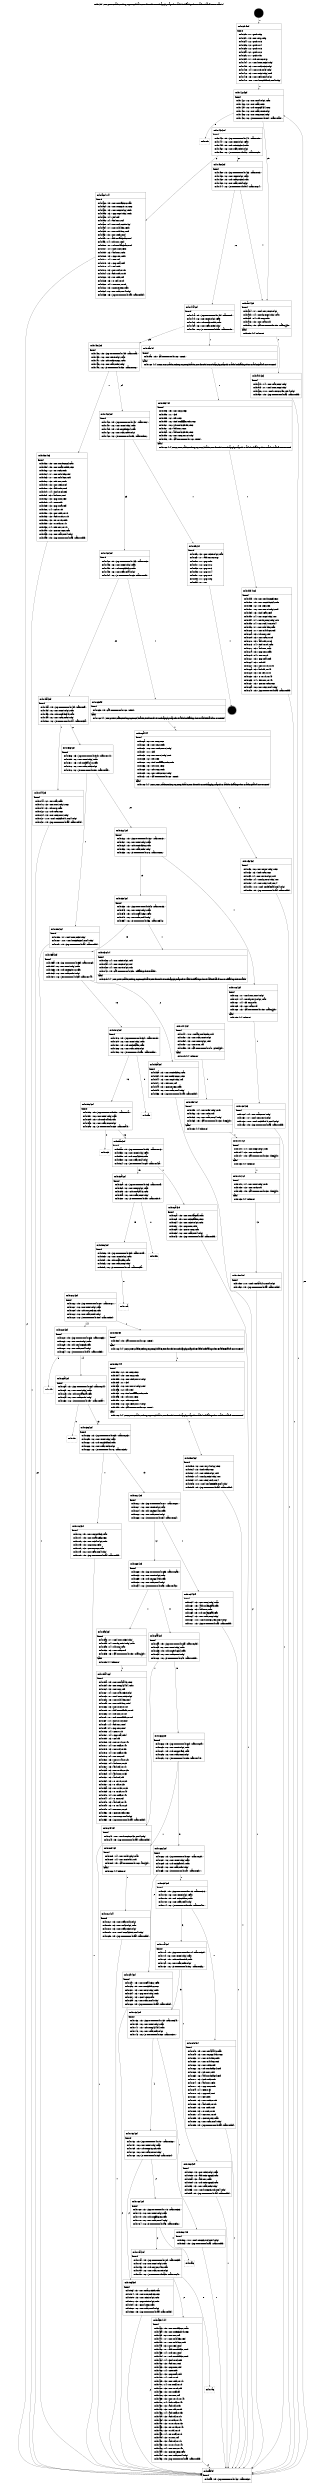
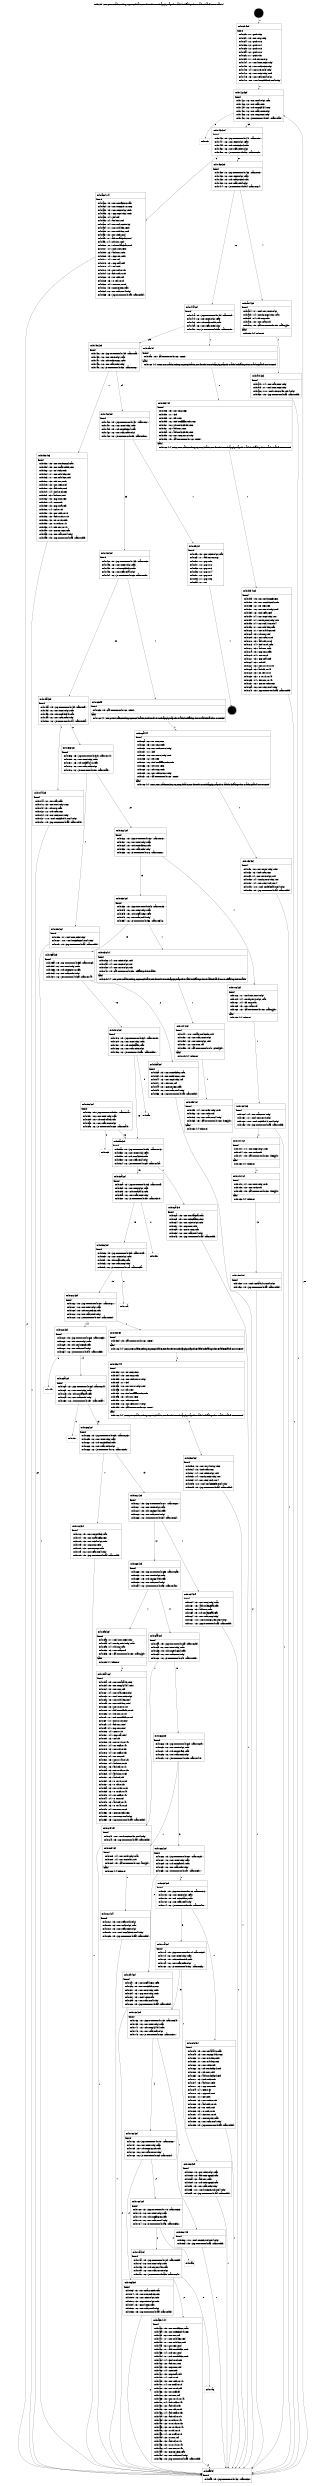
(269, 210) -> (248, 124)
none -> (185, 1002)
(120, 1078) -> (136, 1097)
(233, 1135) -> (258, 1133)
none -> (106, 1281)
